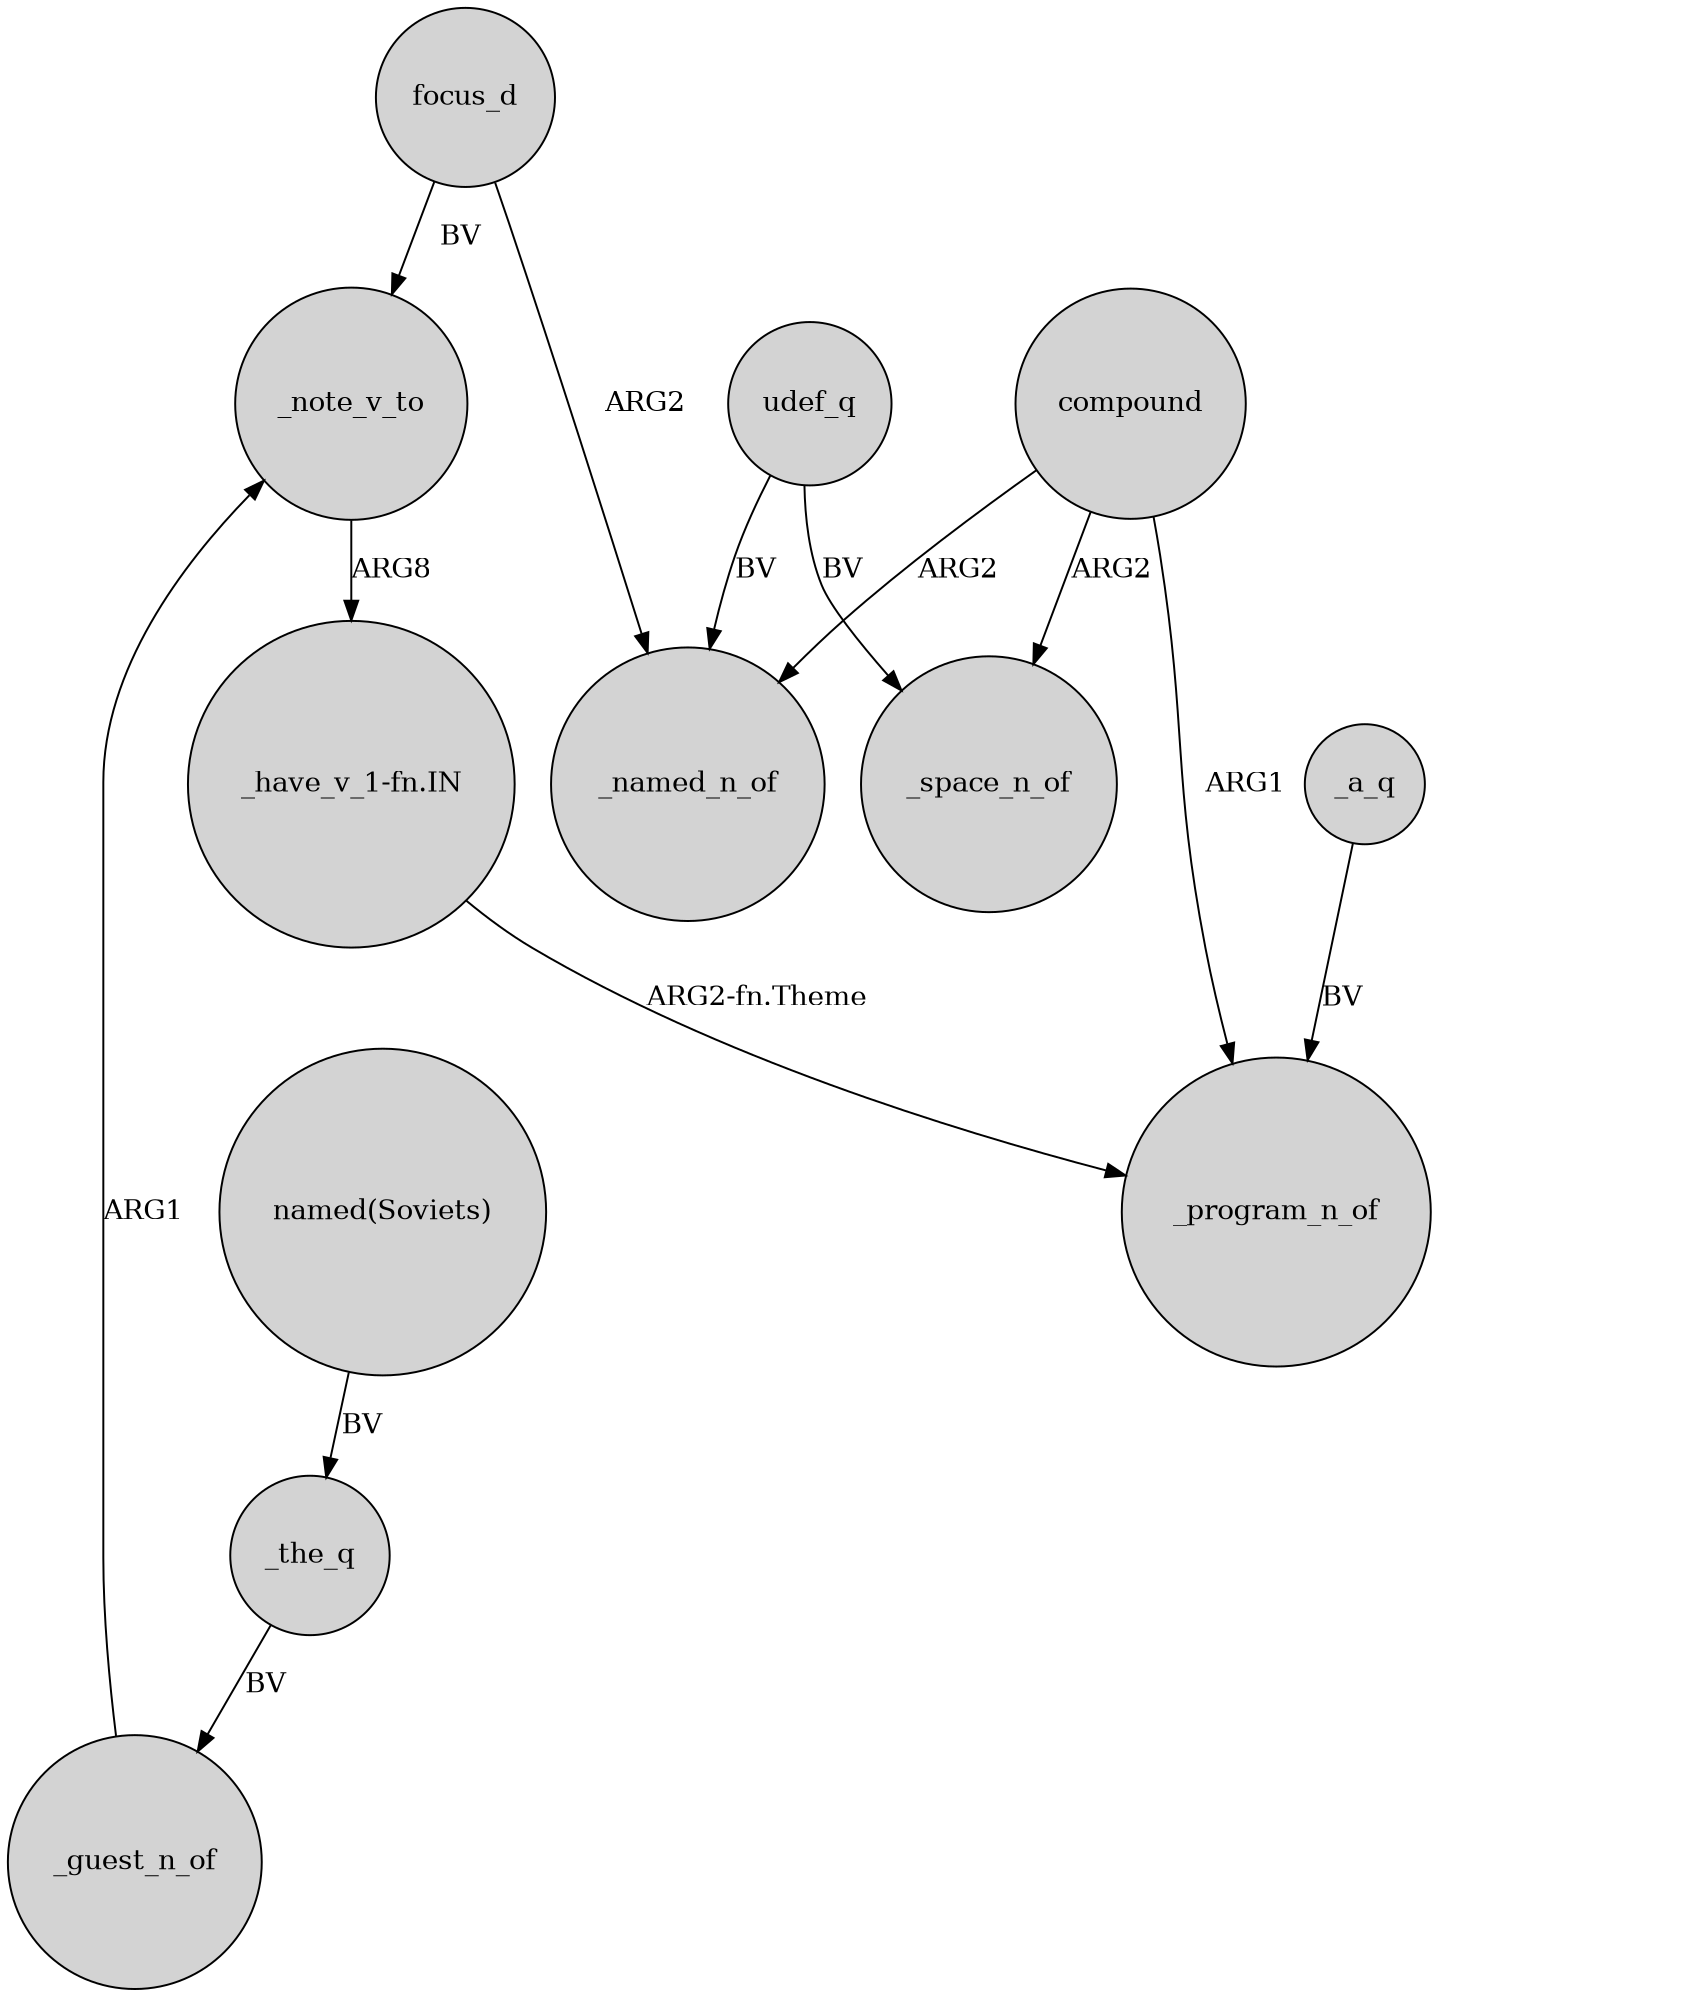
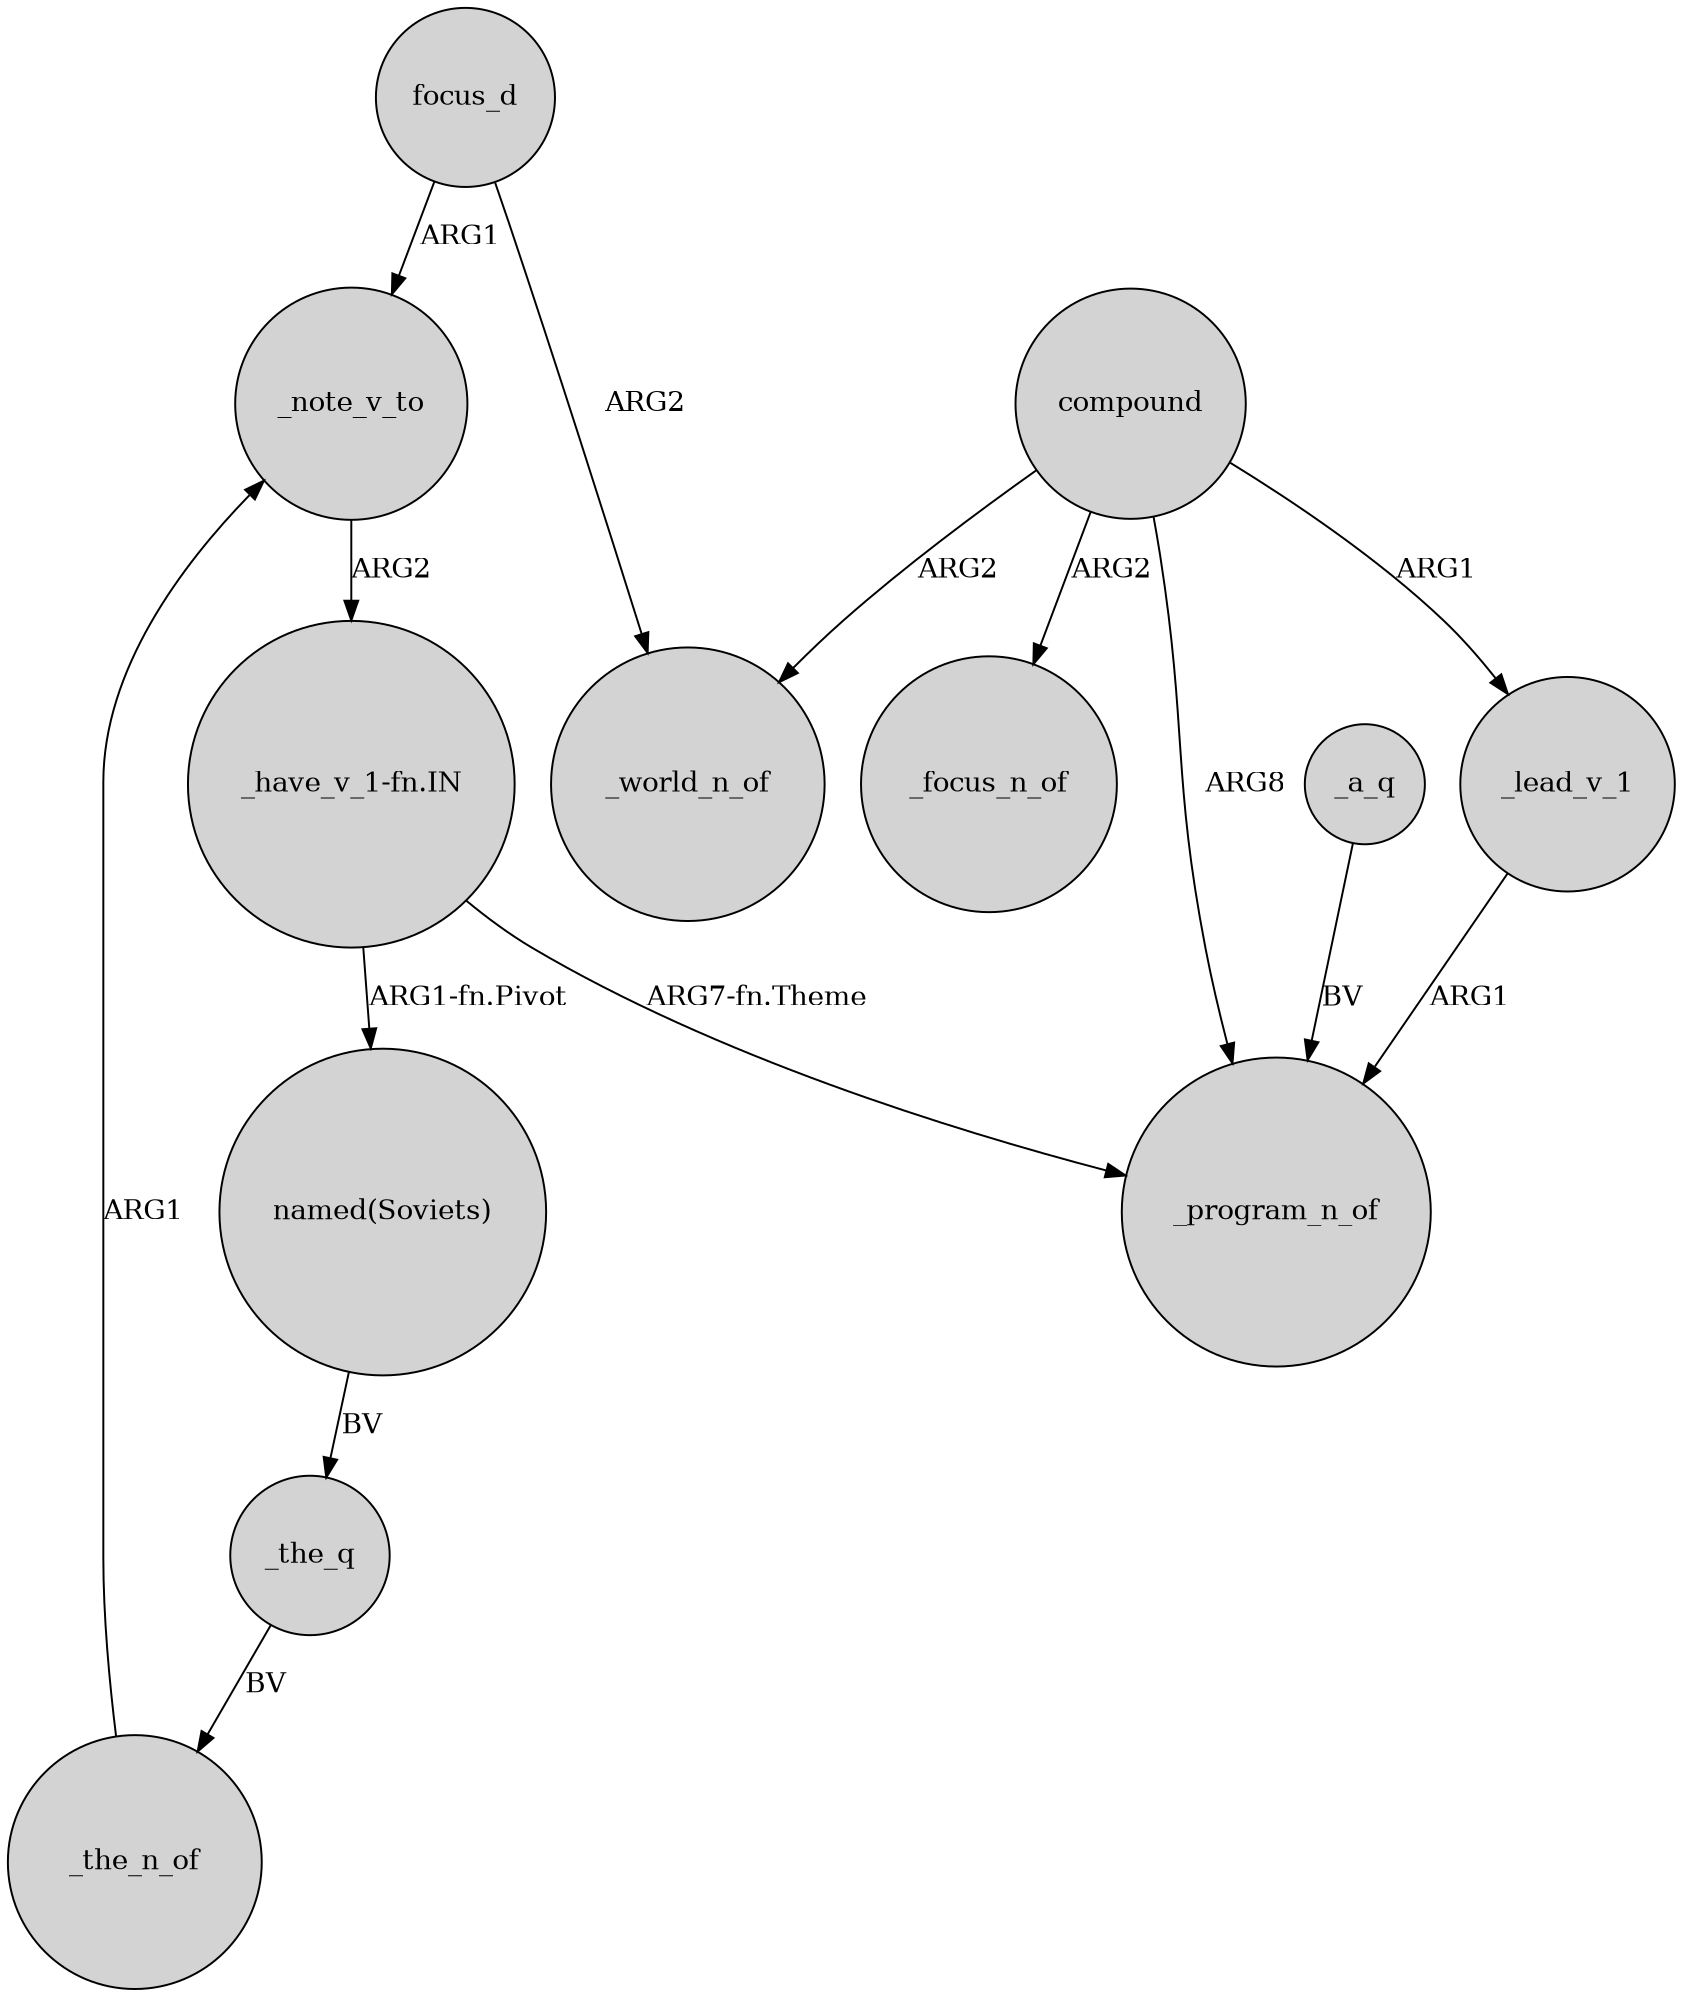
(461, 237) -> (461, 237)
(810, 404) -> none
(392, 570) -> (392, 570)
(688, 784) -> (688, 784)
(989, 784) -> (989, 784)
(1246, 784) -> (1246, 784)
none -> (1568, 784)
none -> (366, 988)
(757, 998) -> (757, 998)
(135, 1862) -> (135, 1862)
